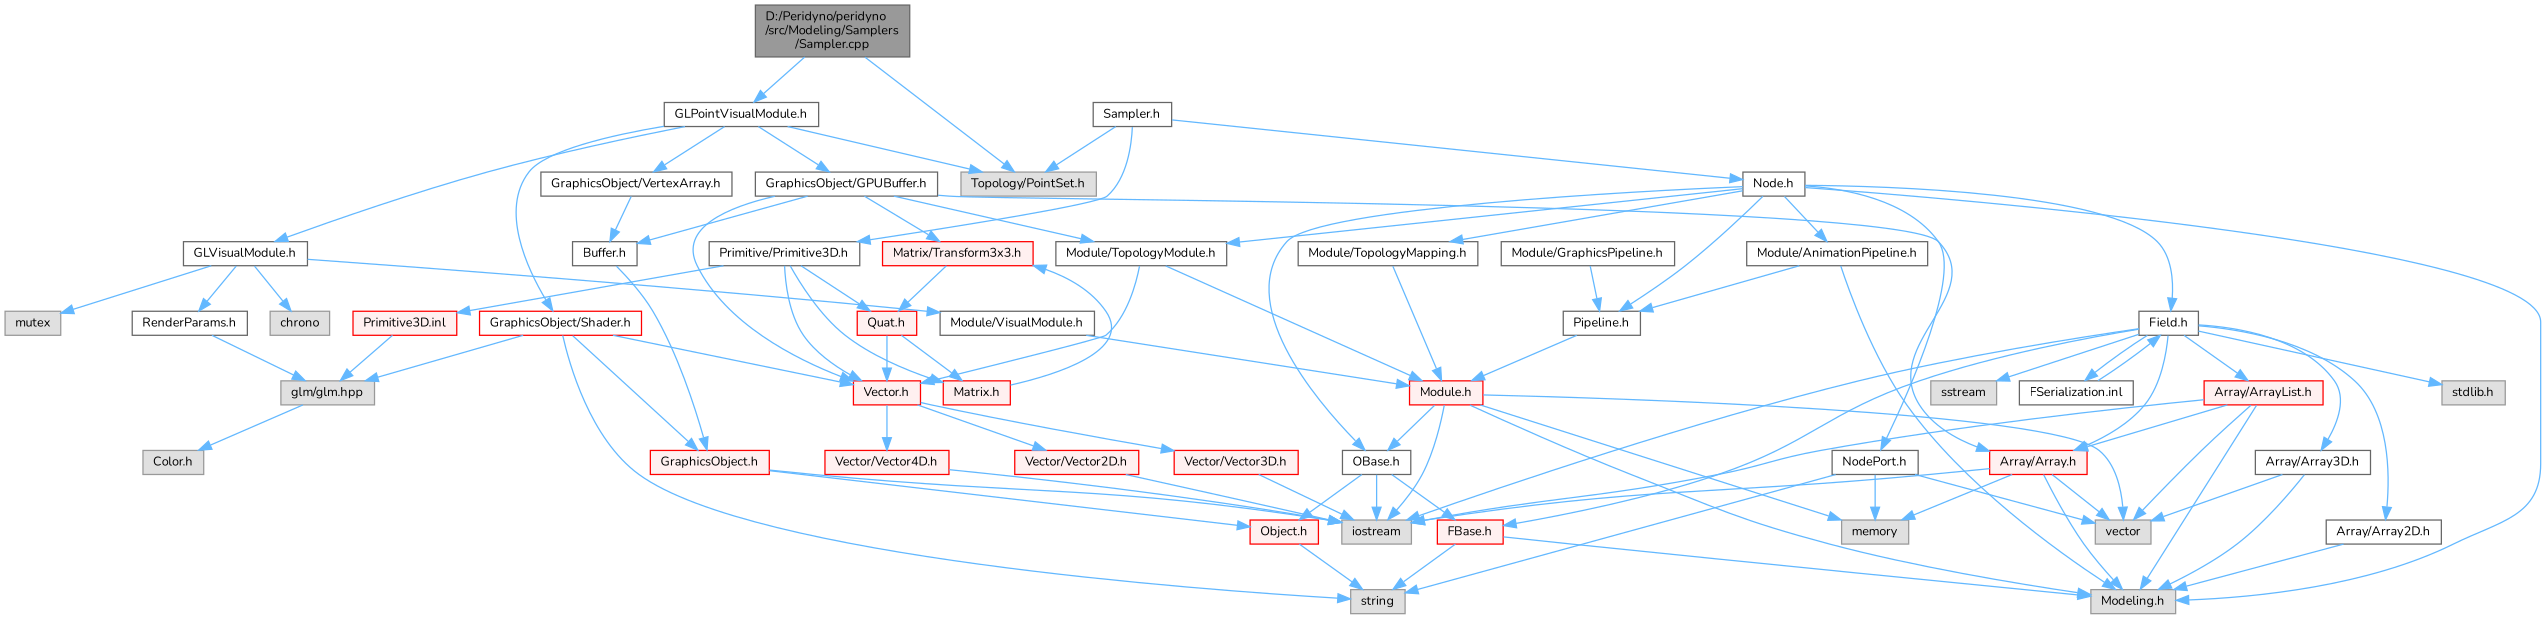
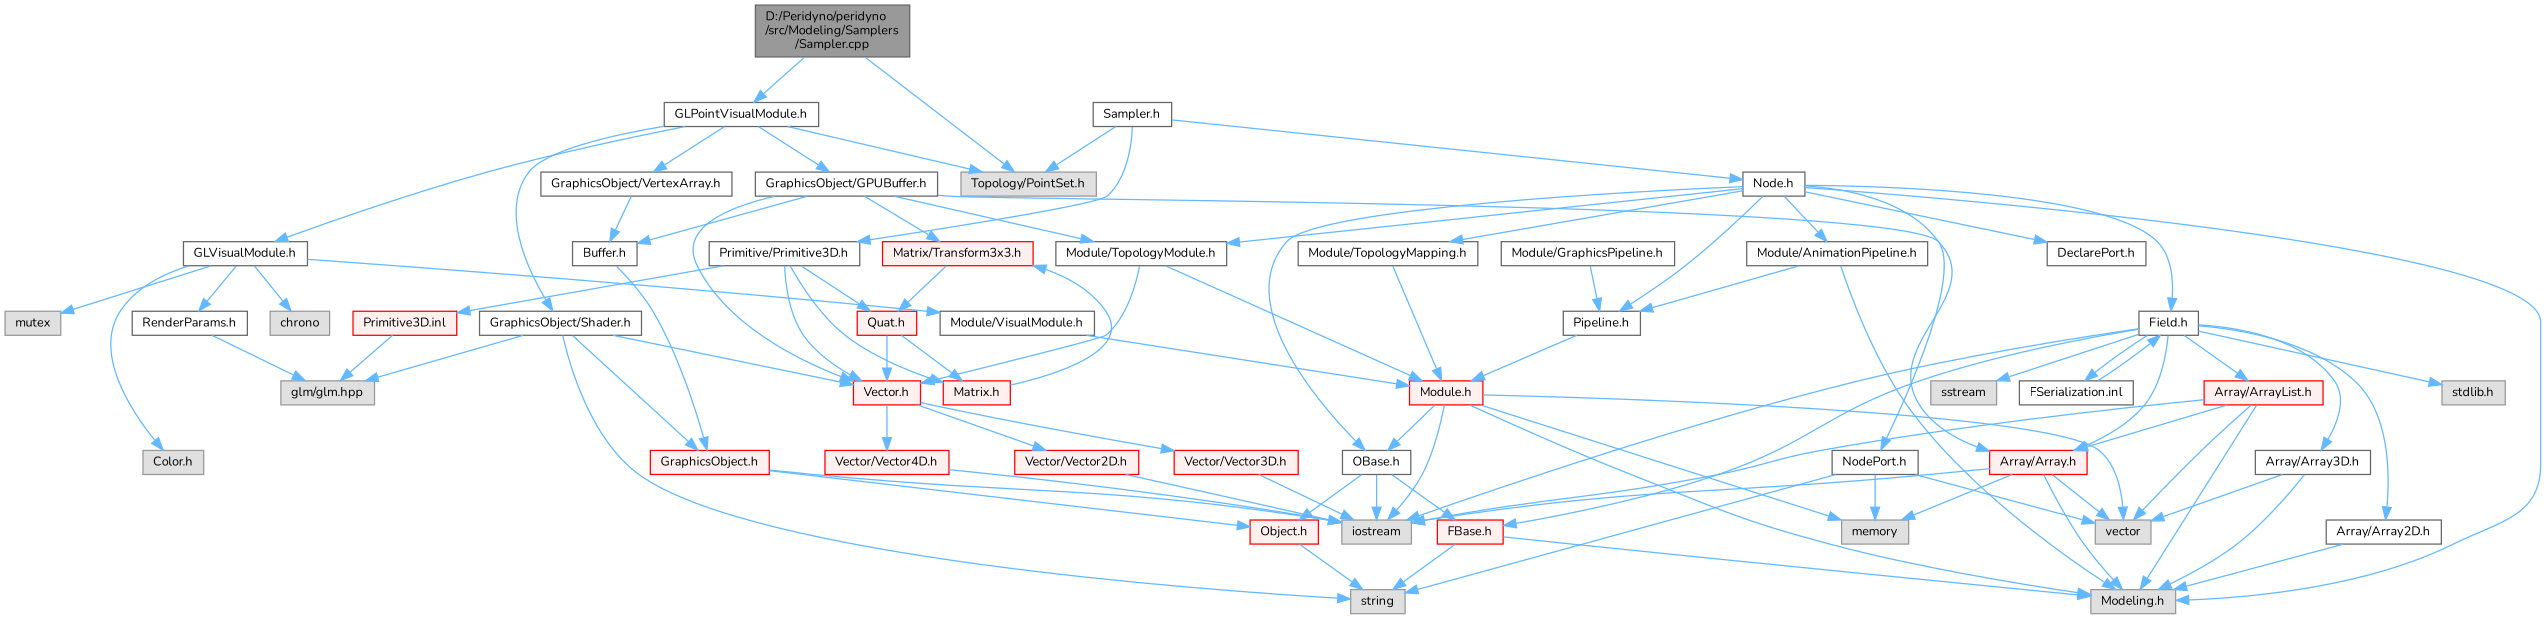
none -> (2097, 254)
(561, 323) -> (561, 323)
(257, 425) -> (112, 339)
